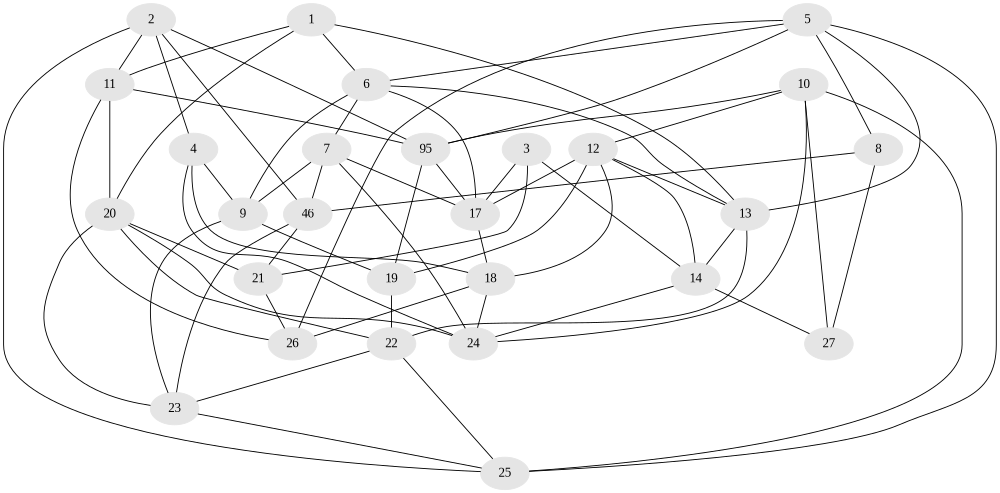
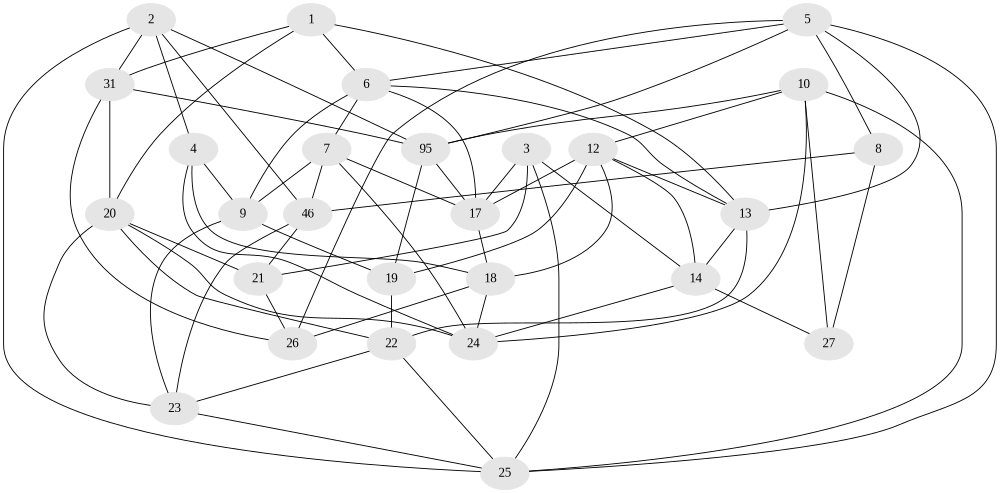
(110, 85) -> (110, 85)
none -> (559, 307)
